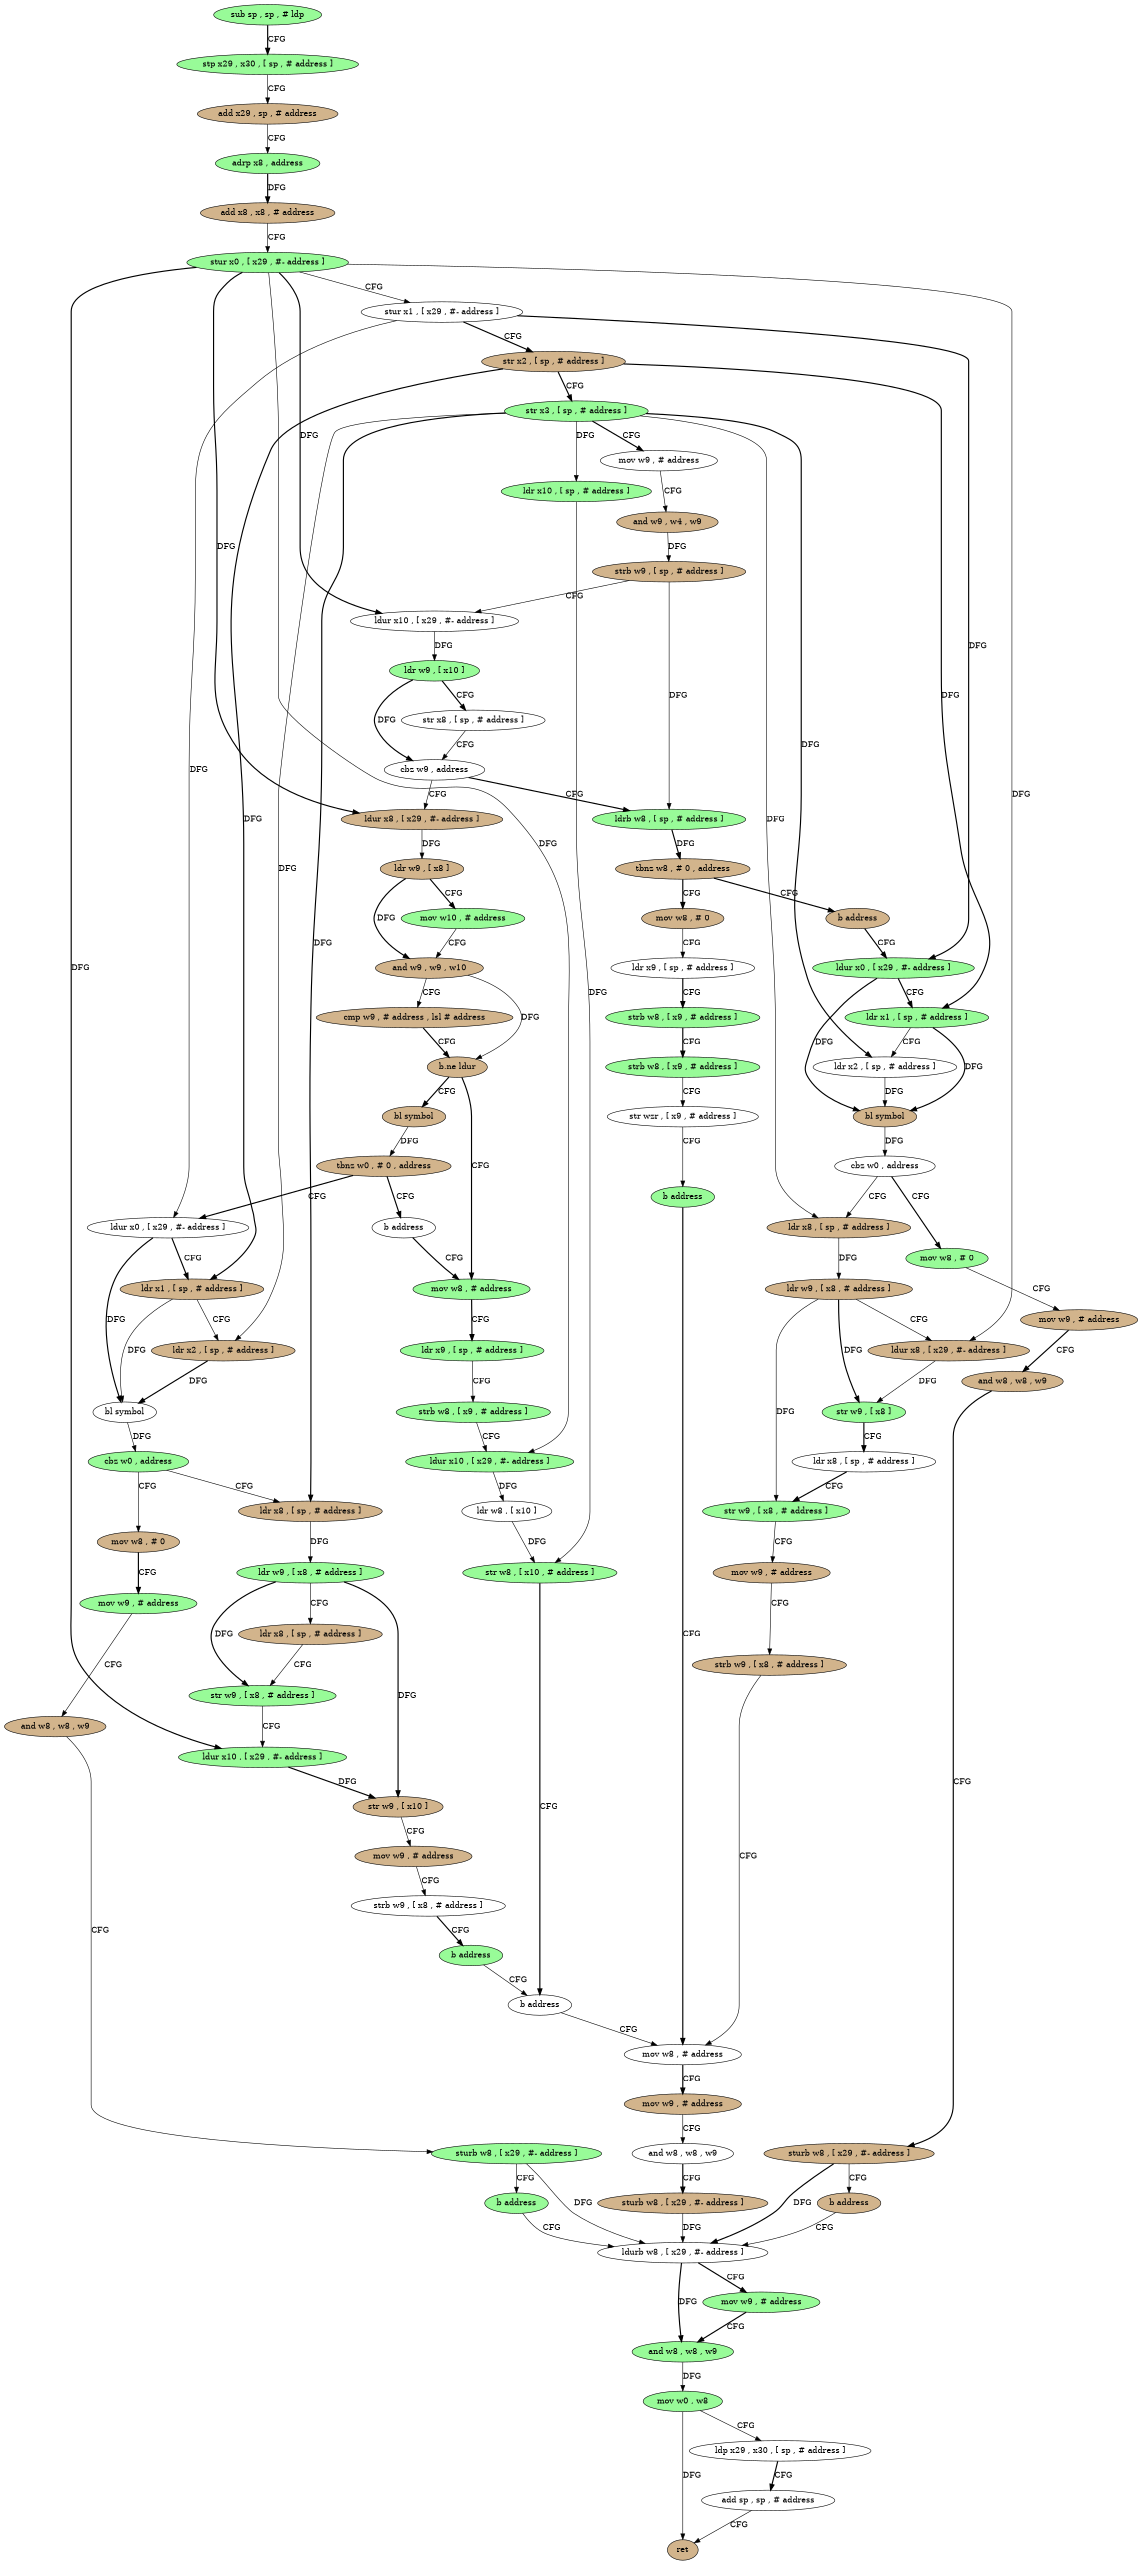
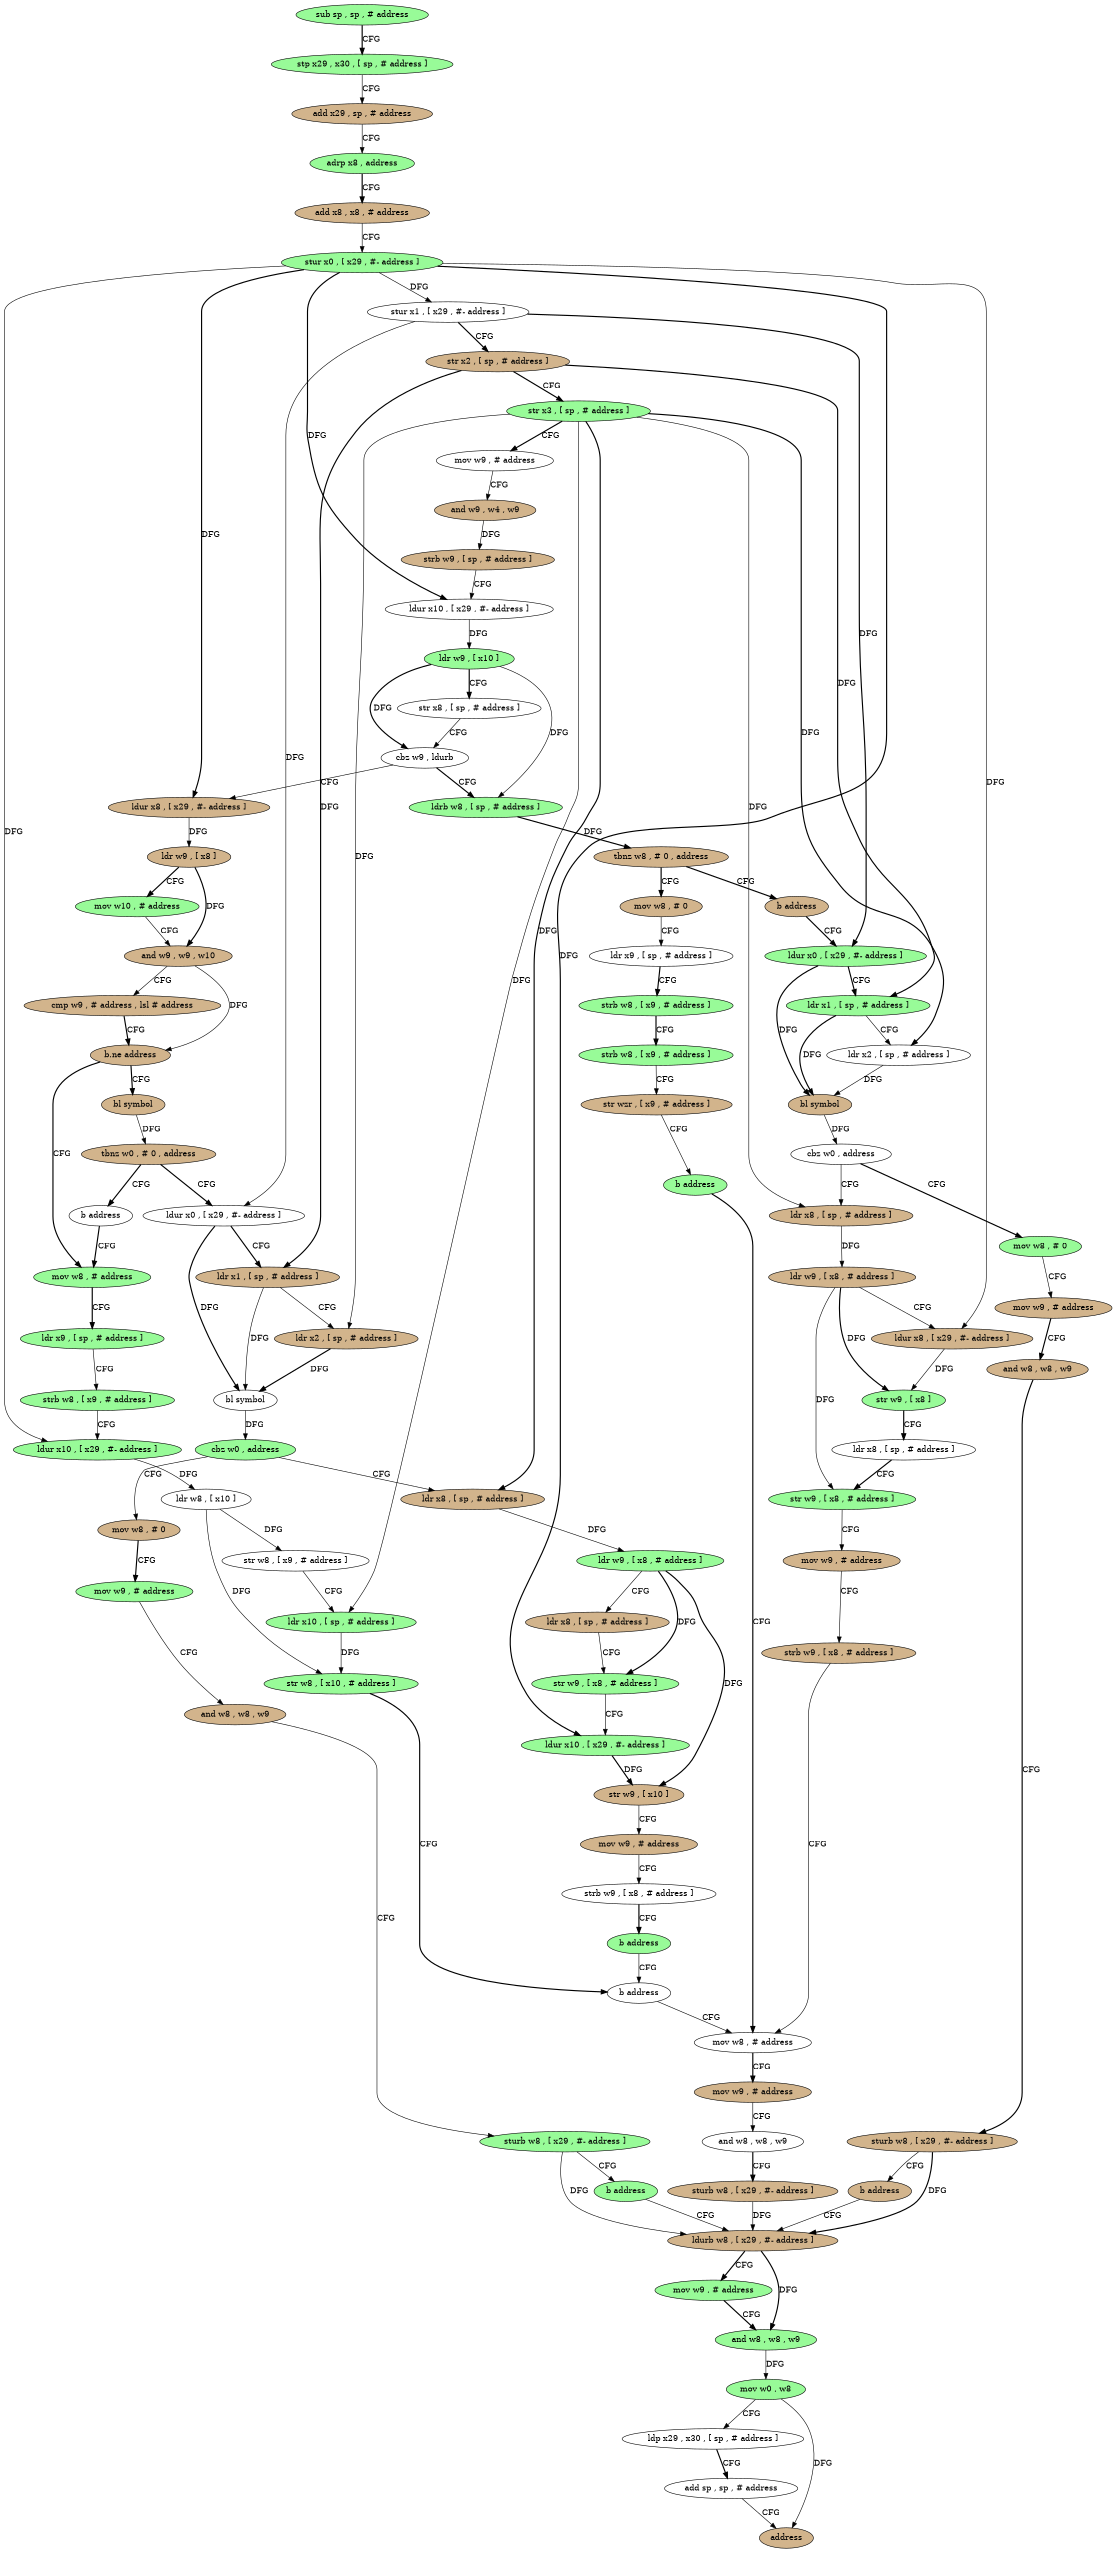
(268, 15) -> (362, 15)
(277, 188) -> (371, 188)
(374, 287) -> (419, 287)
(669, 693) -> (551, 725)
(435, 770) -> (425, 758)
(457, 1067) -> (130, 1055)
(683, 1117) -> (657, 1105)
none -> (296, 1561)
(683, 2253) -> (753, 2241)
(683, 2550) -> (786, 2538)
